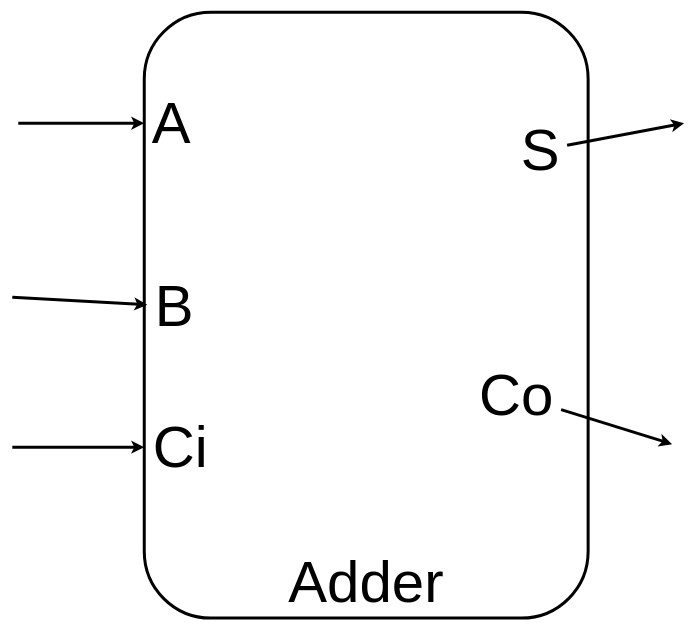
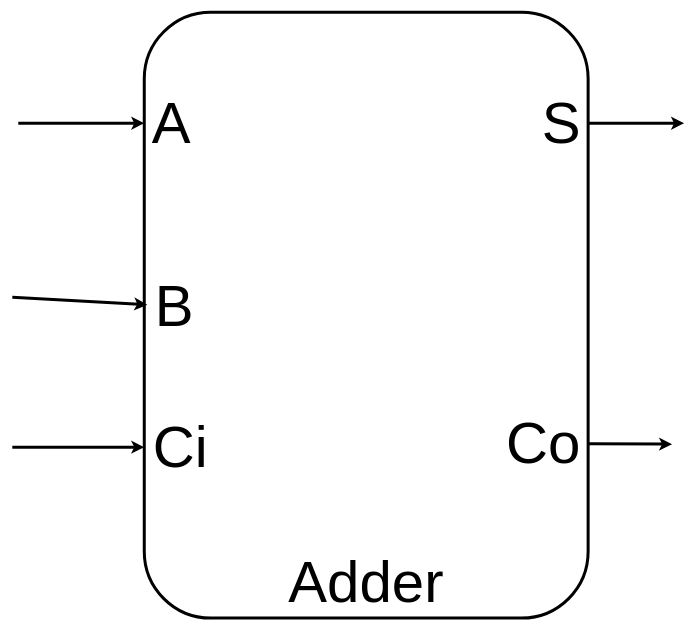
(540, 150) -> (561, 123)
(516, 396) -> (543, 444)
